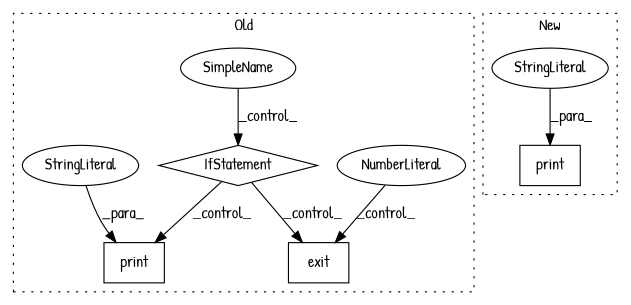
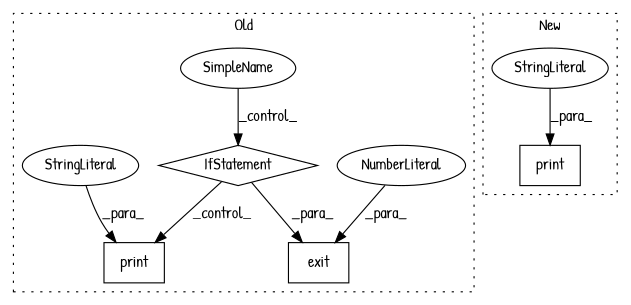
(313, 214) -> (313, 214)
(386, 214) -> (386, 214)
